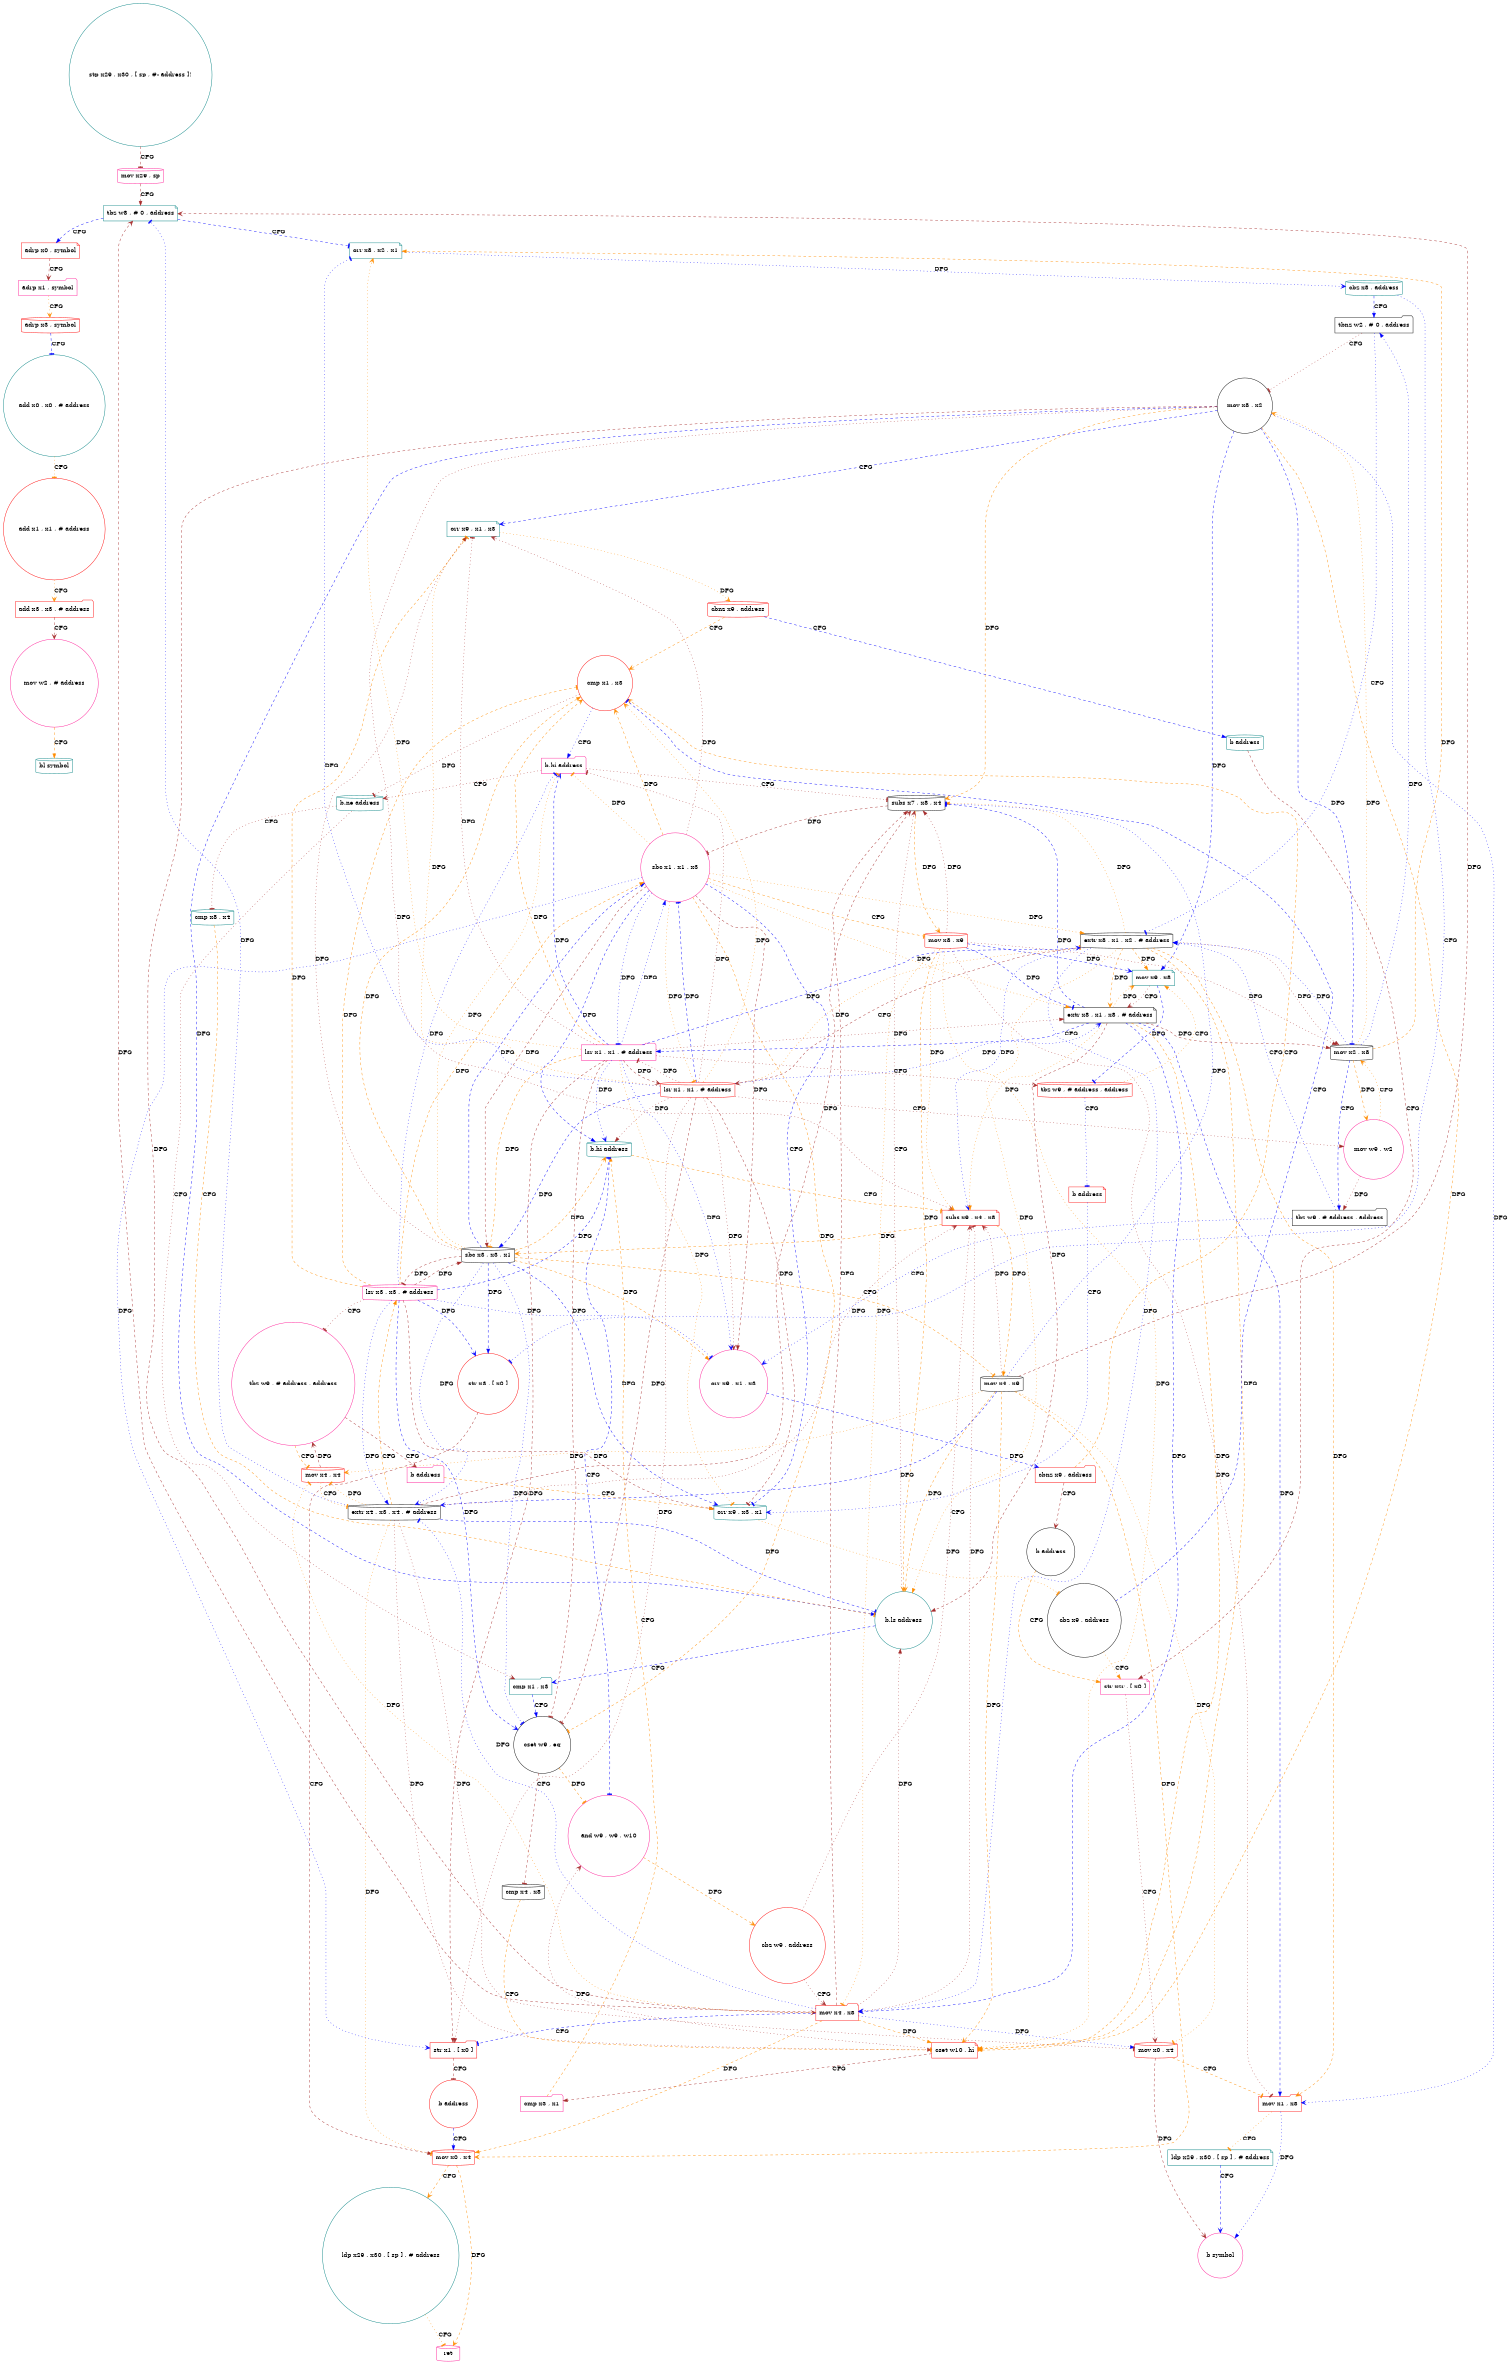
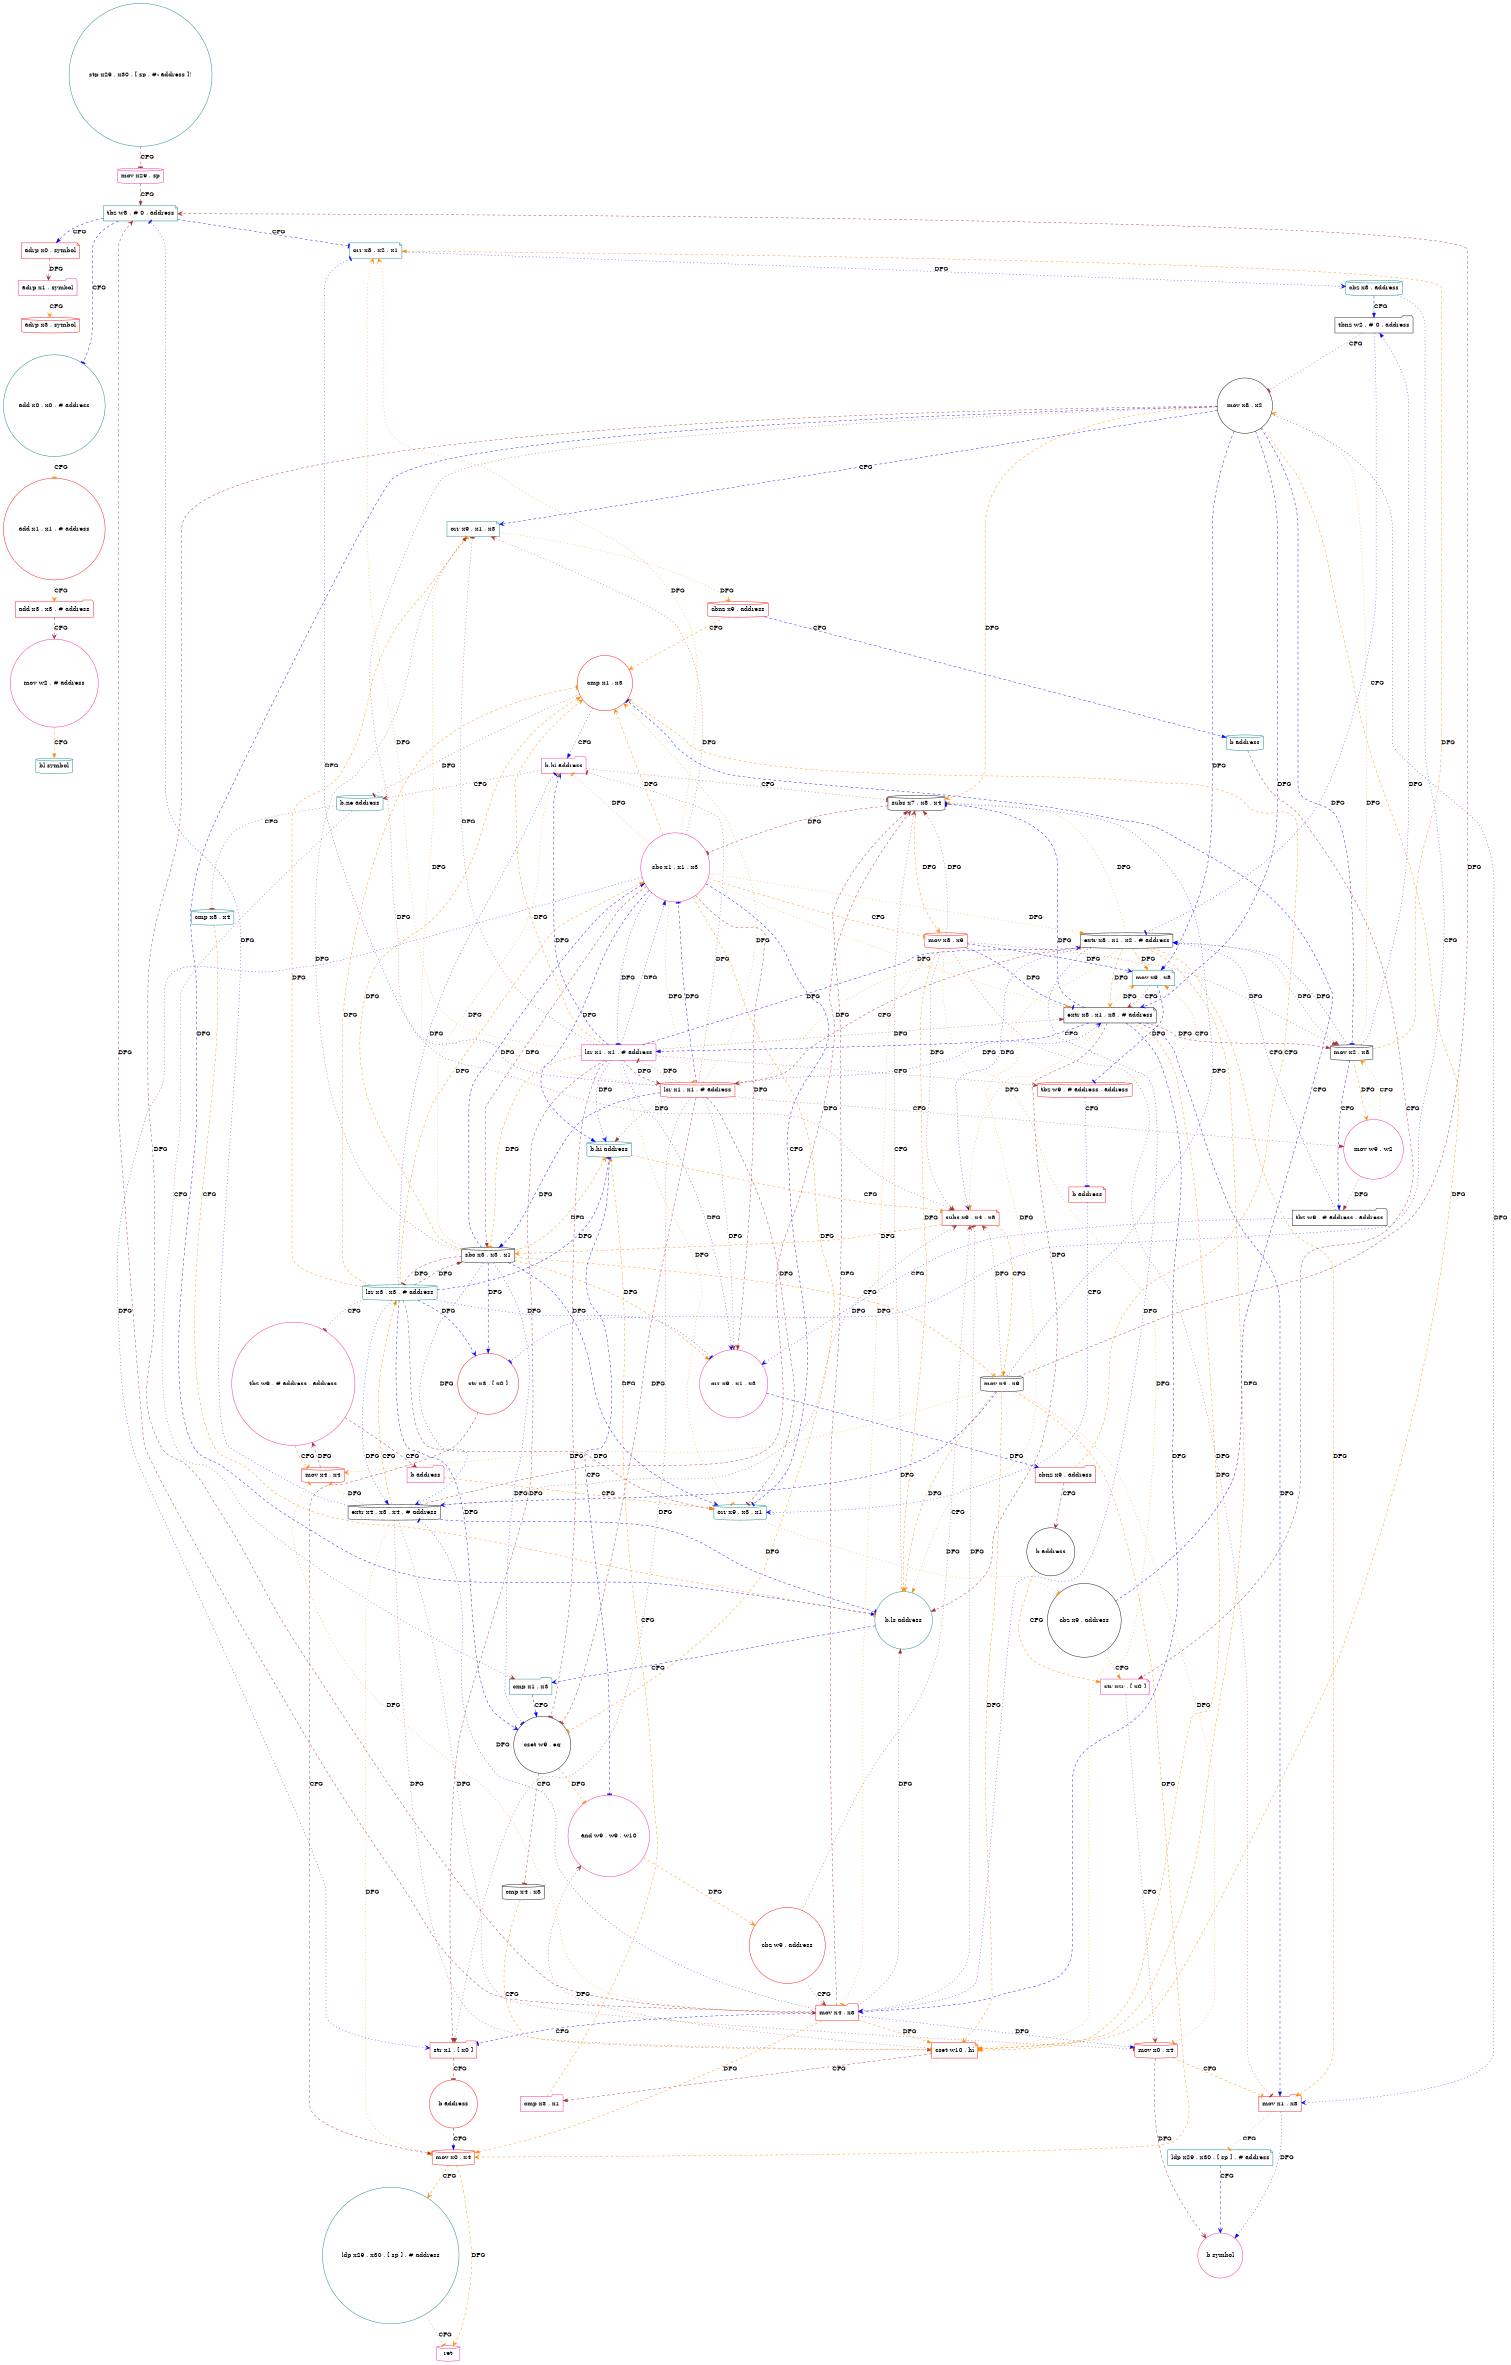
(56, 269) -> (56, 269)
(51, 343) -> (92, 286)
none -> (571, 518)
none -> (1277, 744)
(930, 1080) -> (930, 1080)
(1019, 1274) -> (1019, 1274)
(400, 1293) -> (400, 1293)
(322, 1495) -> none
